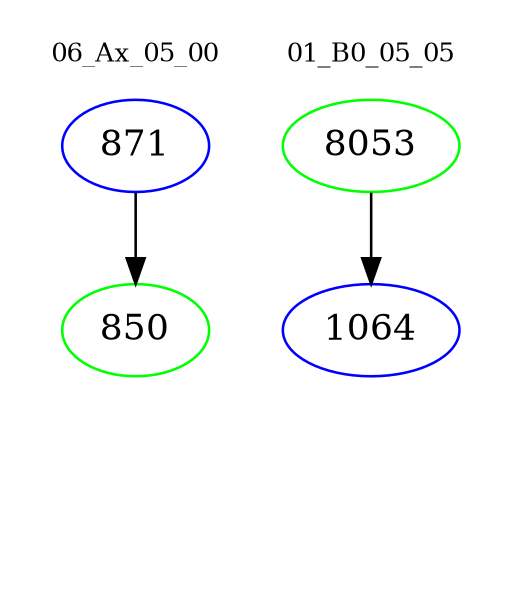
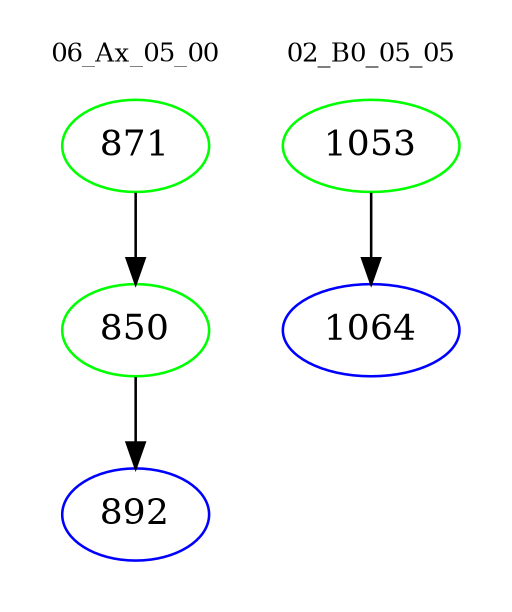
(371, 55) -> (371, 55)
(136, 146) -> (136, 146)
(371, 146) -> (371, 146)
none -> (136, 515)
